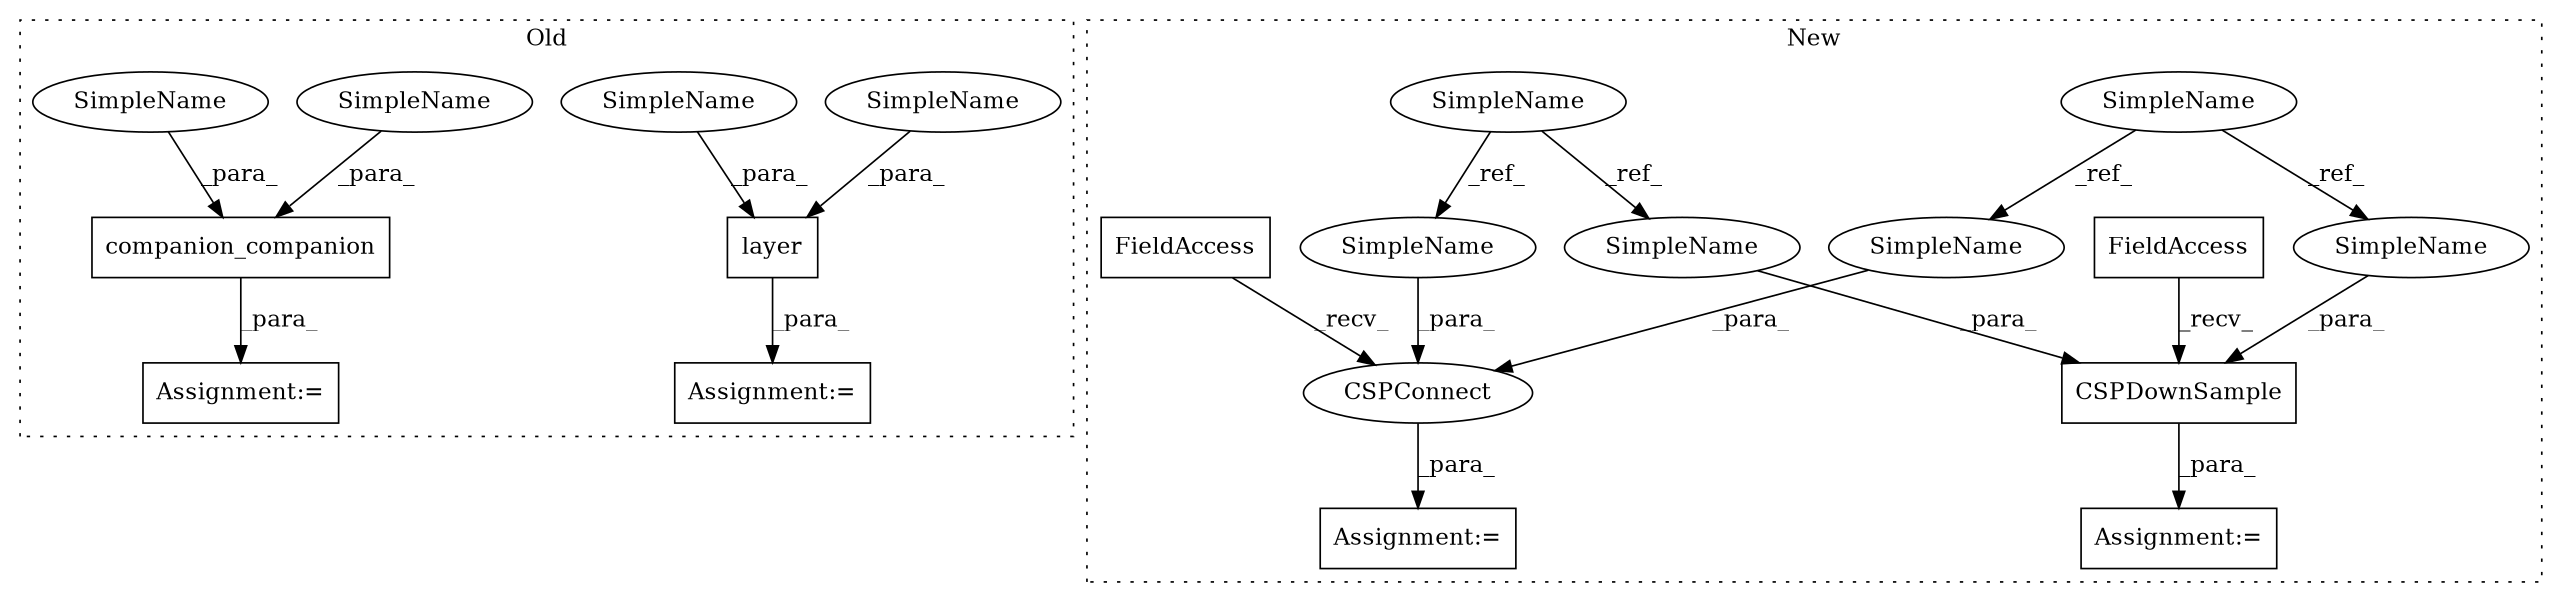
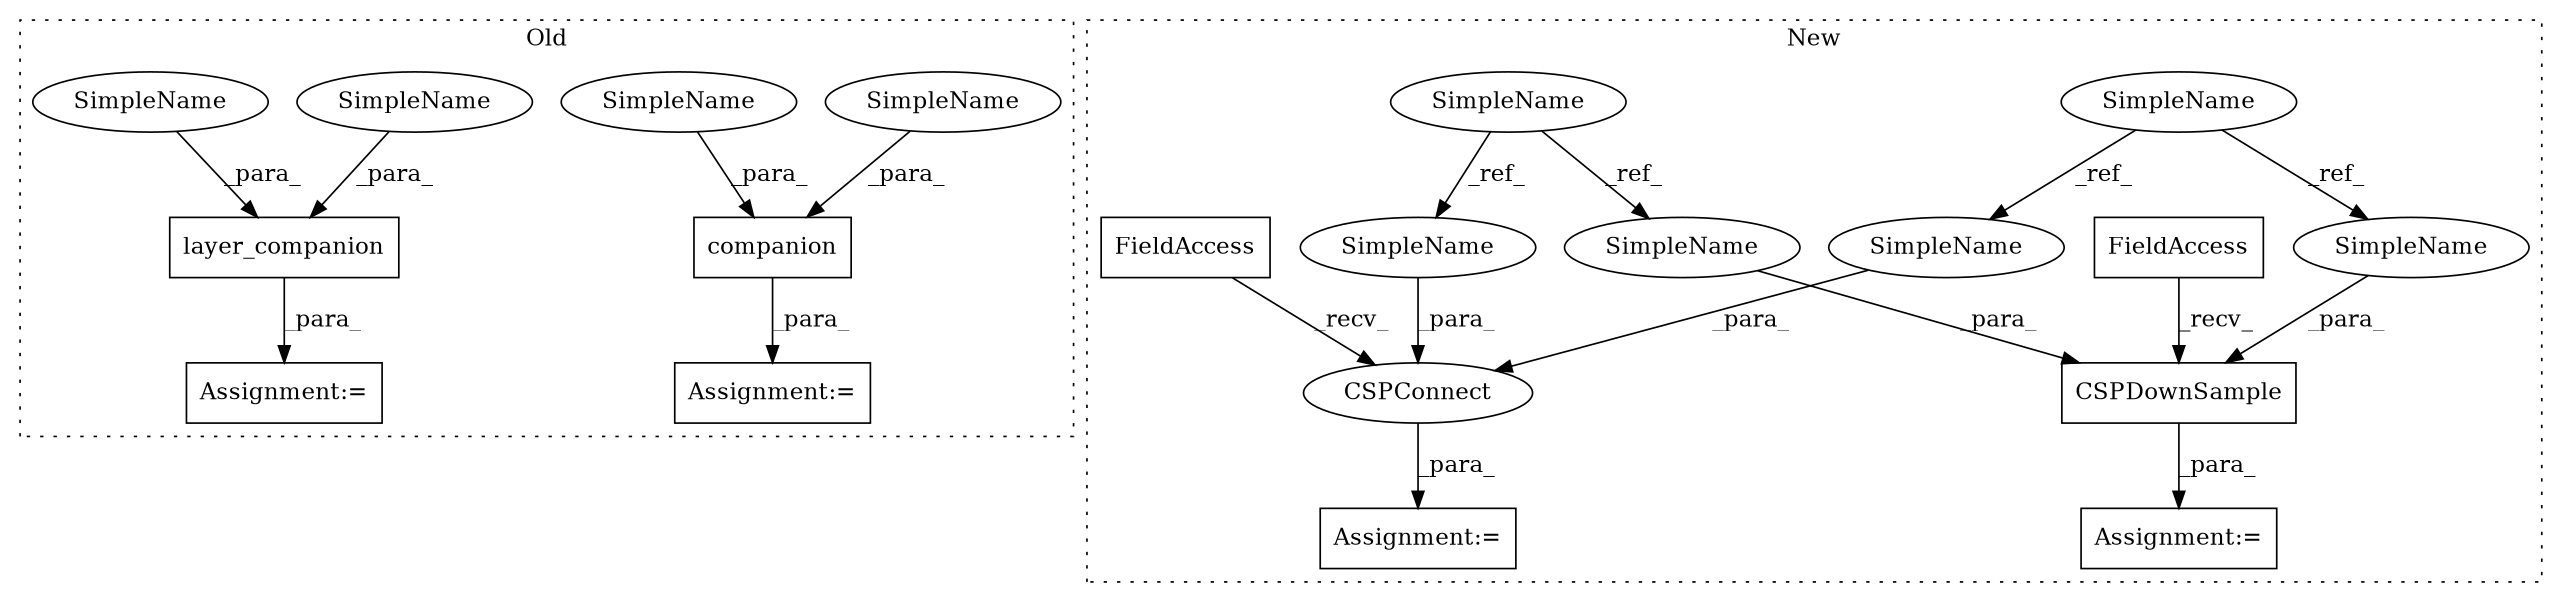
(241, 247) -> (284, 247)
(773, 247) -> (773, 247)
